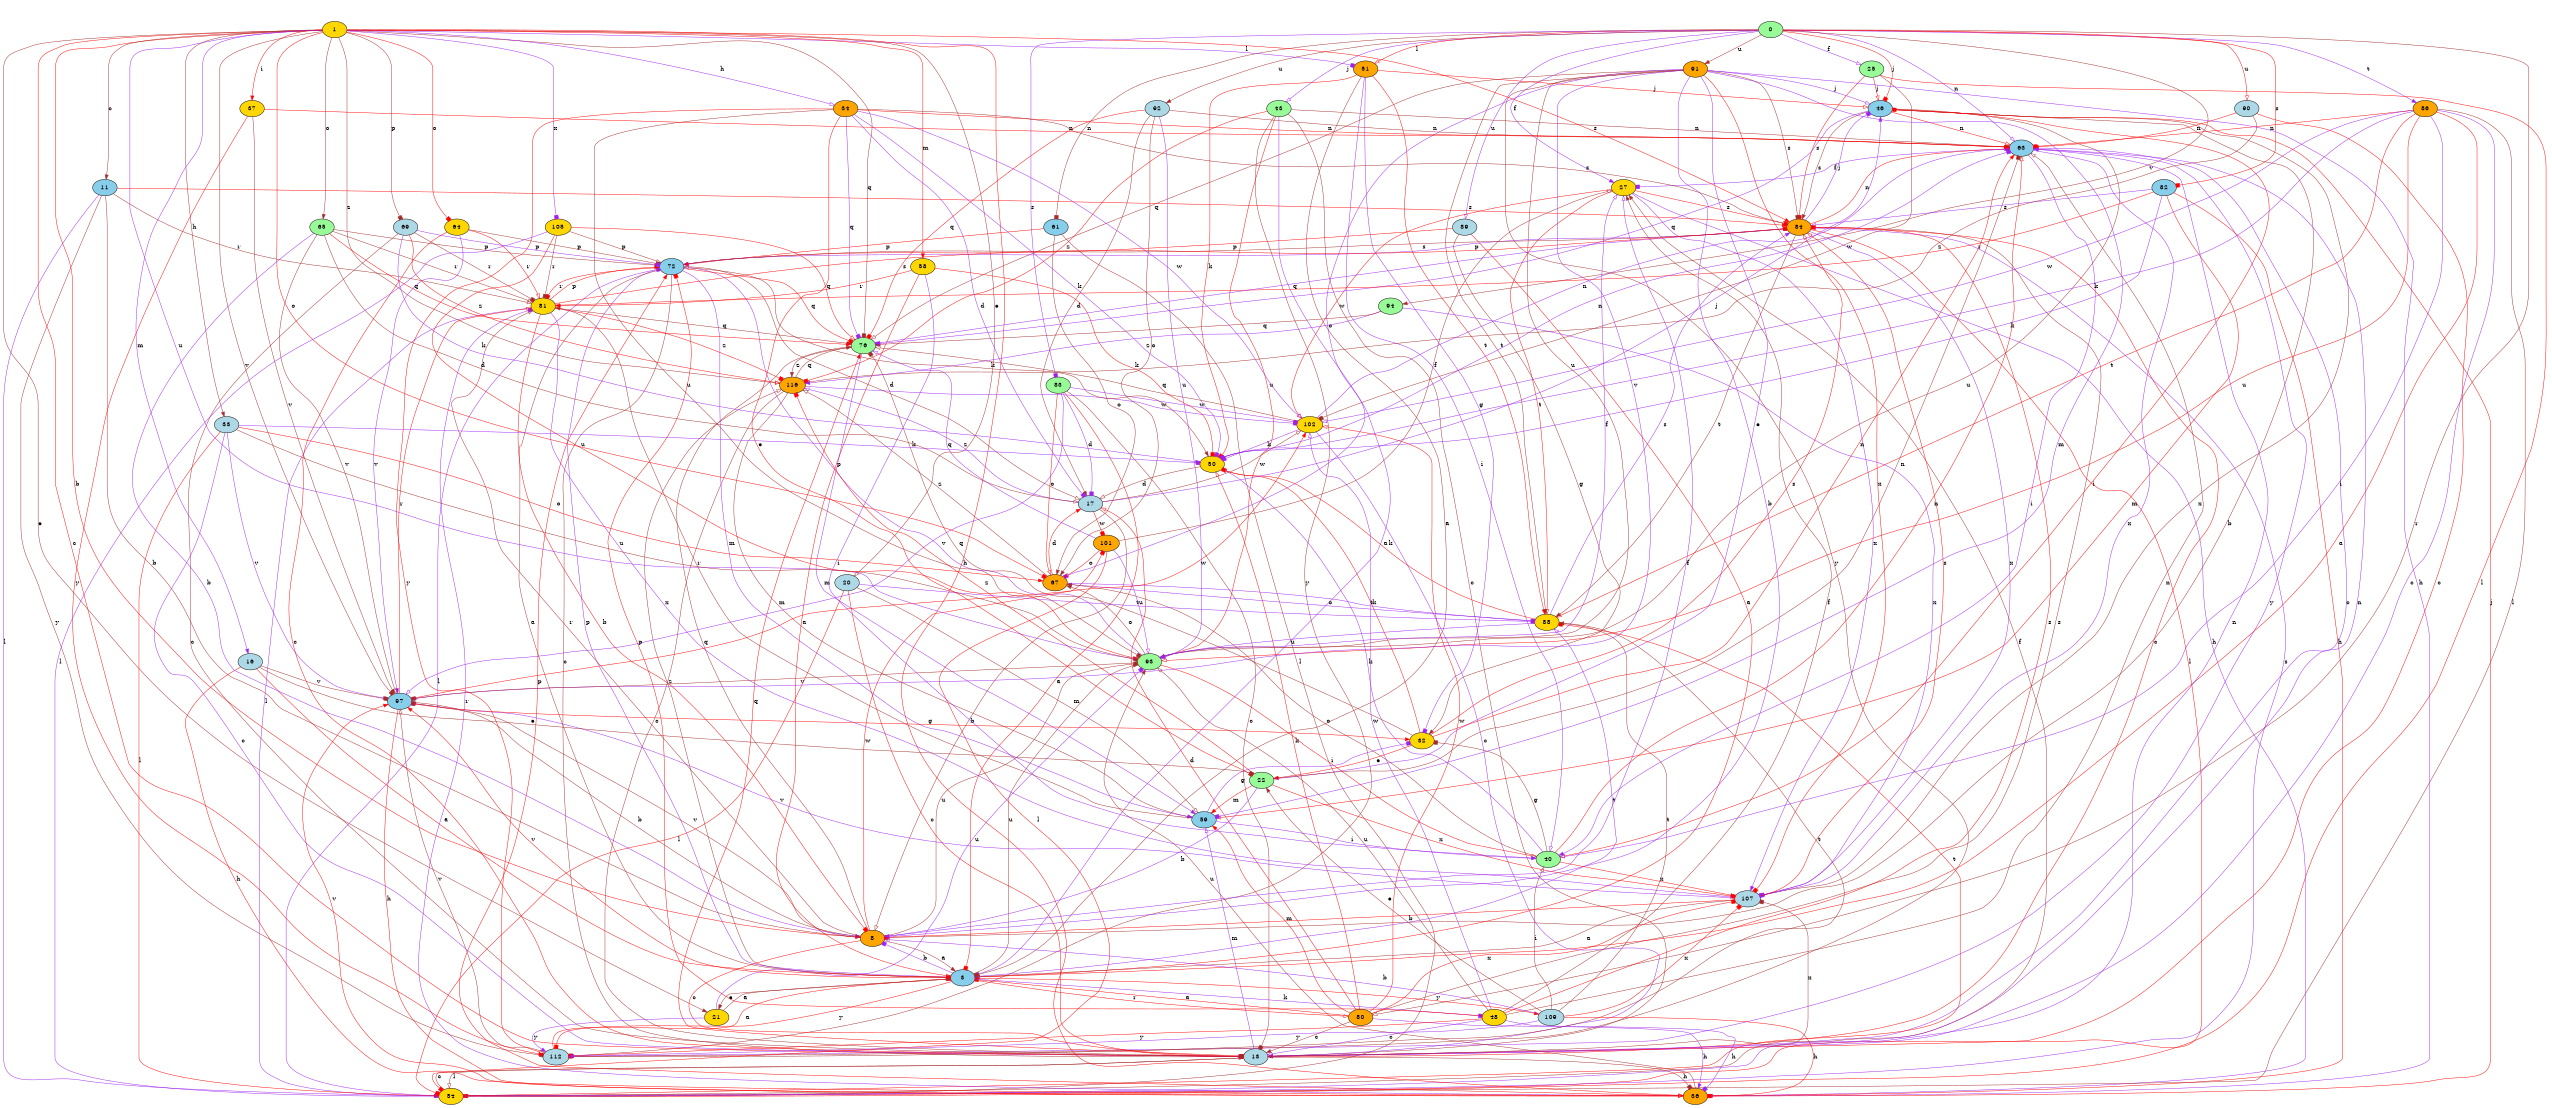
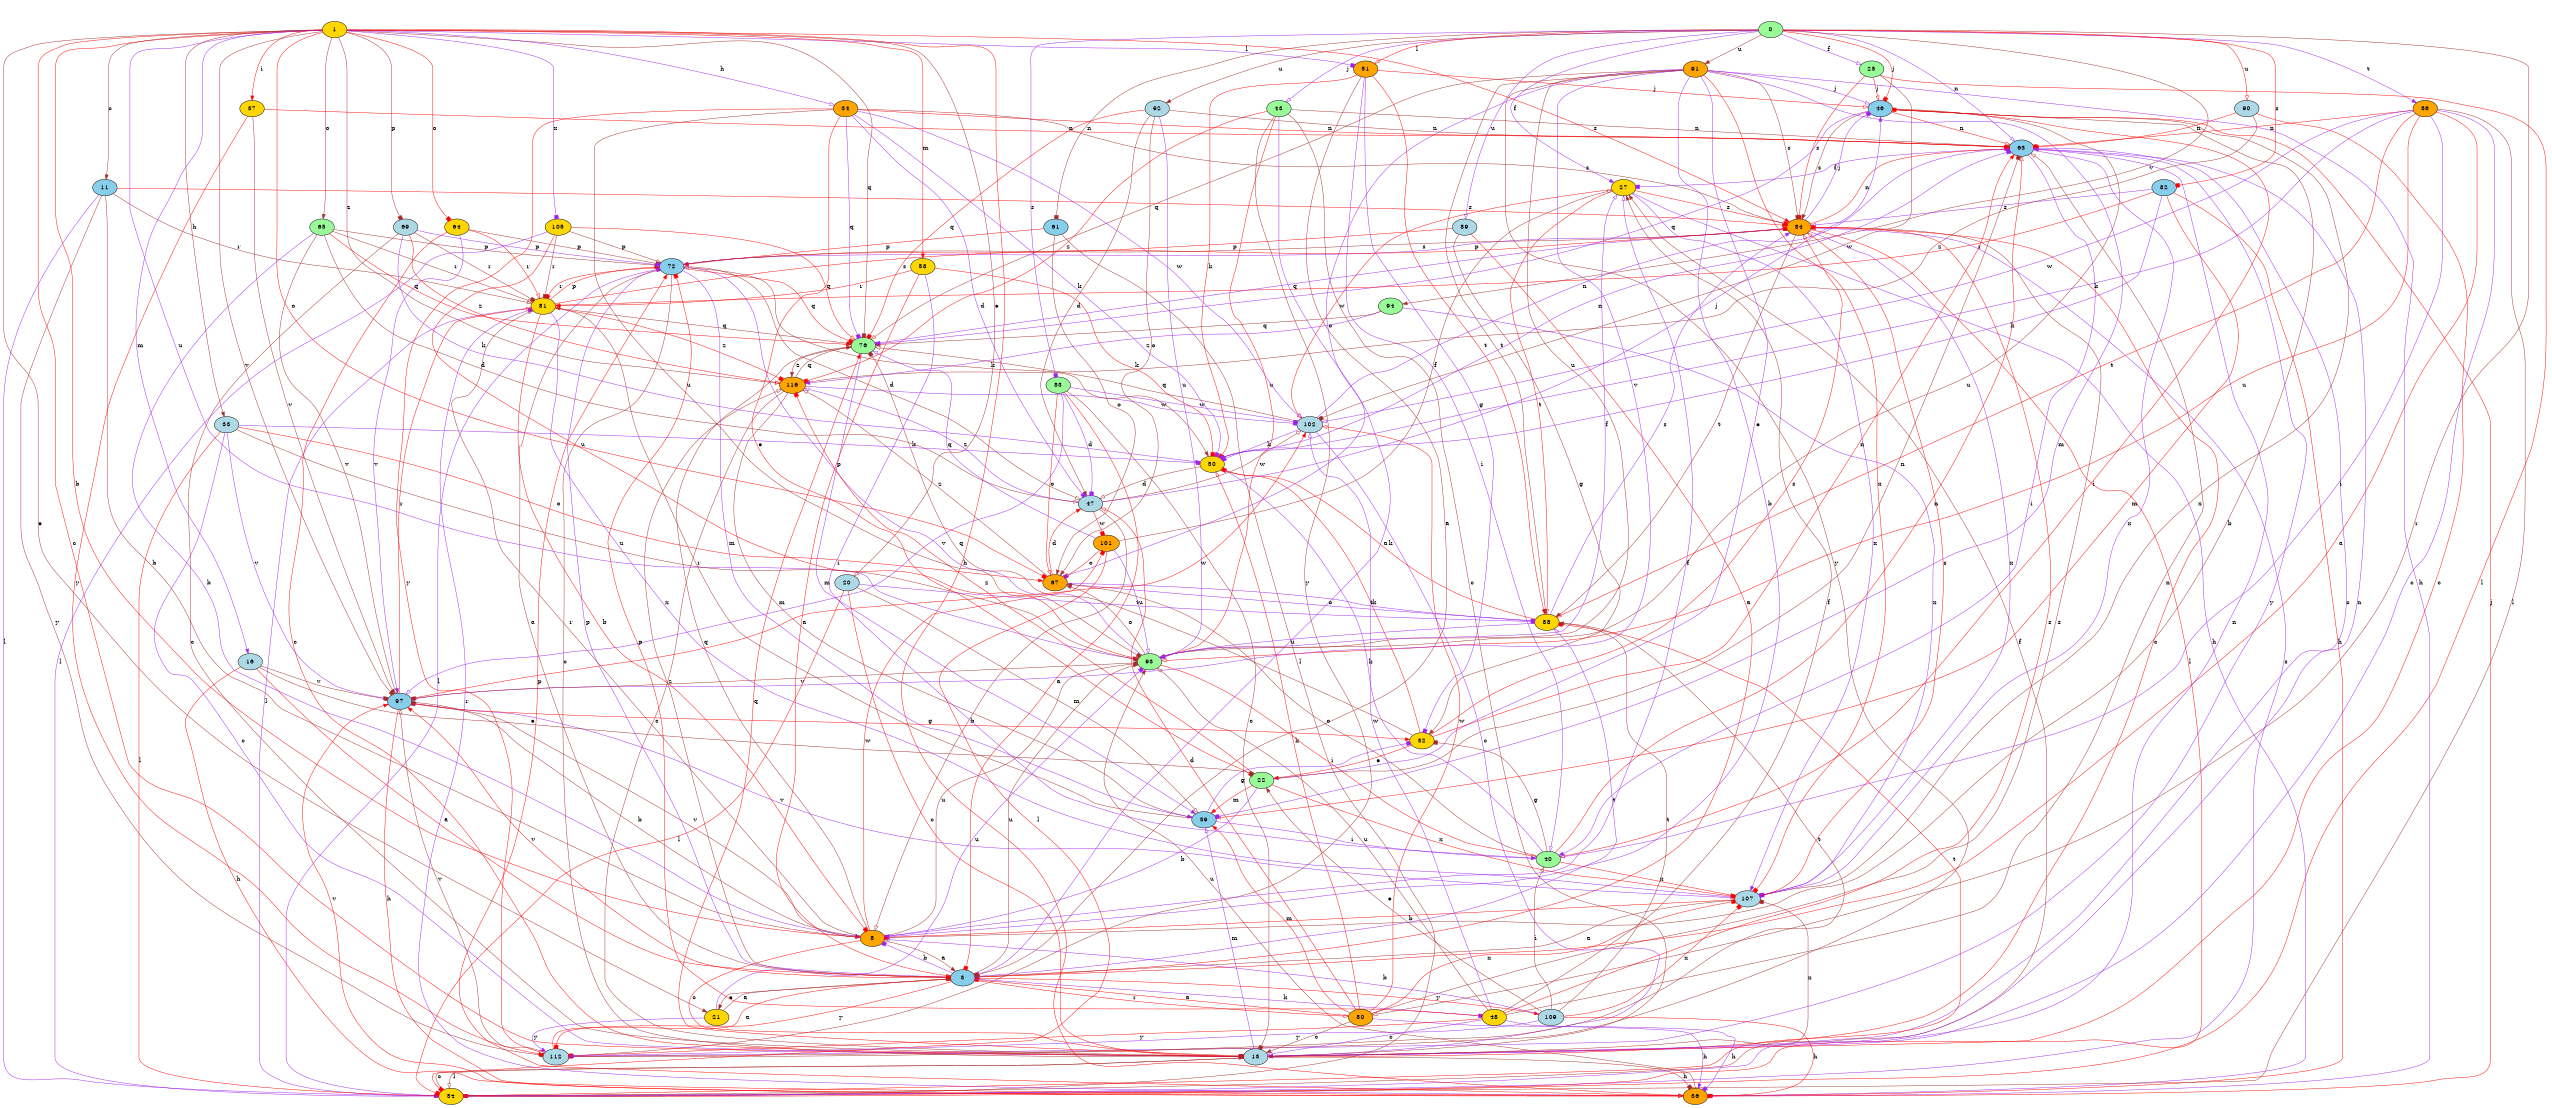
(1310, 425) -> (1310, 425)
(1090, 504) -> (1090, 504)
